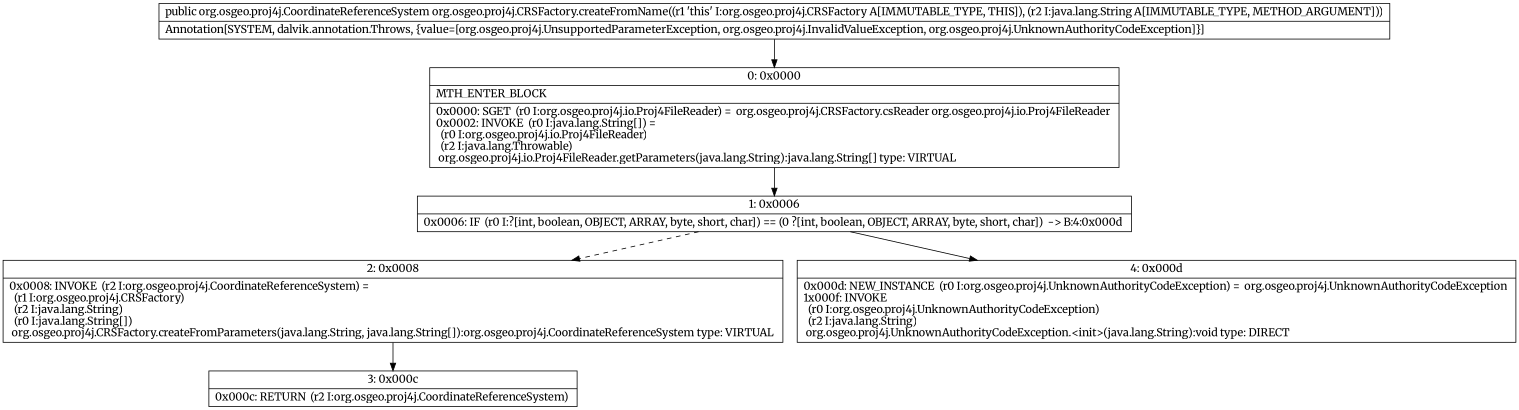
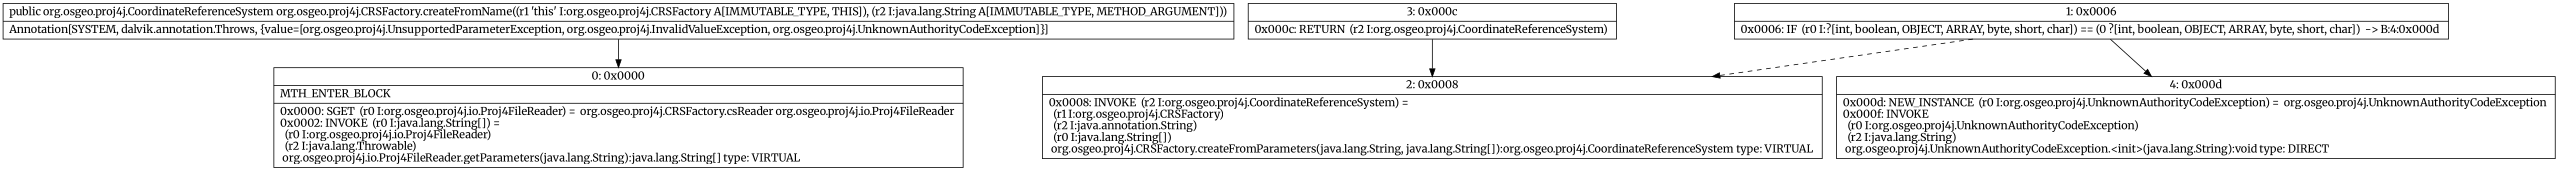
(774, 178) -> none
(848, 298) -> (1888, 114)
(67, 310) -> (1123, 126)
(393, 353) -> (1432, 54)
